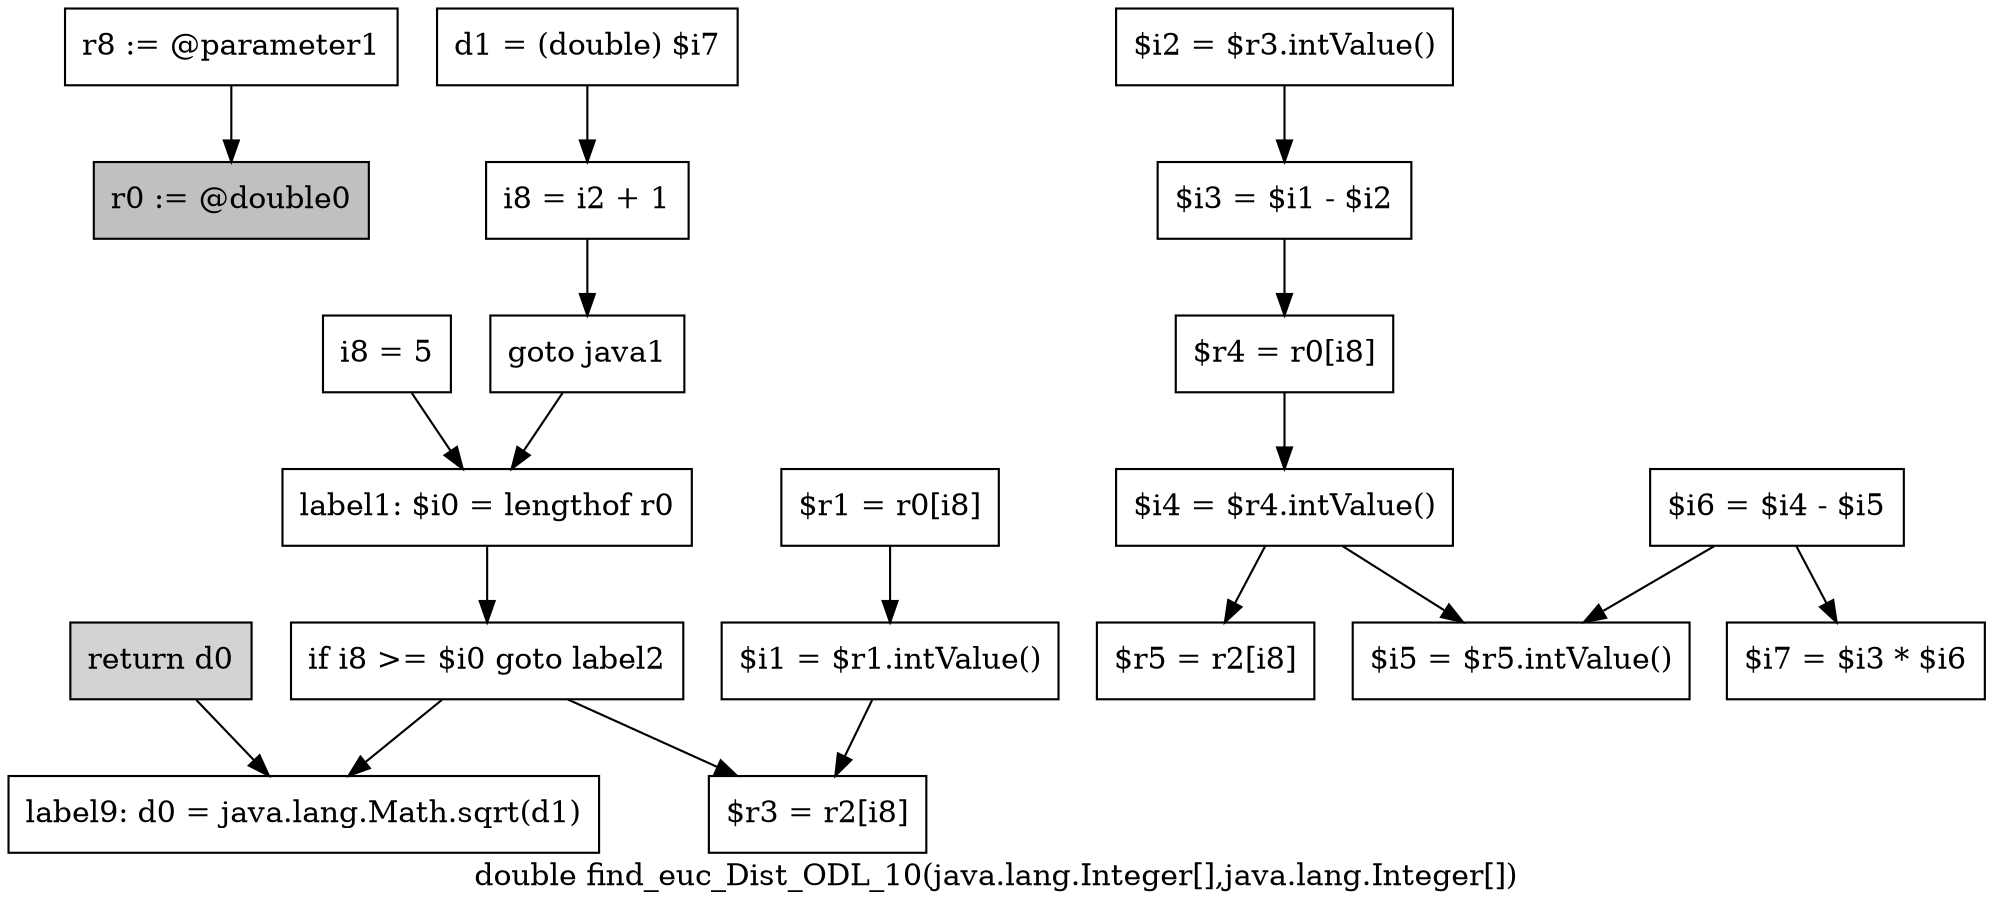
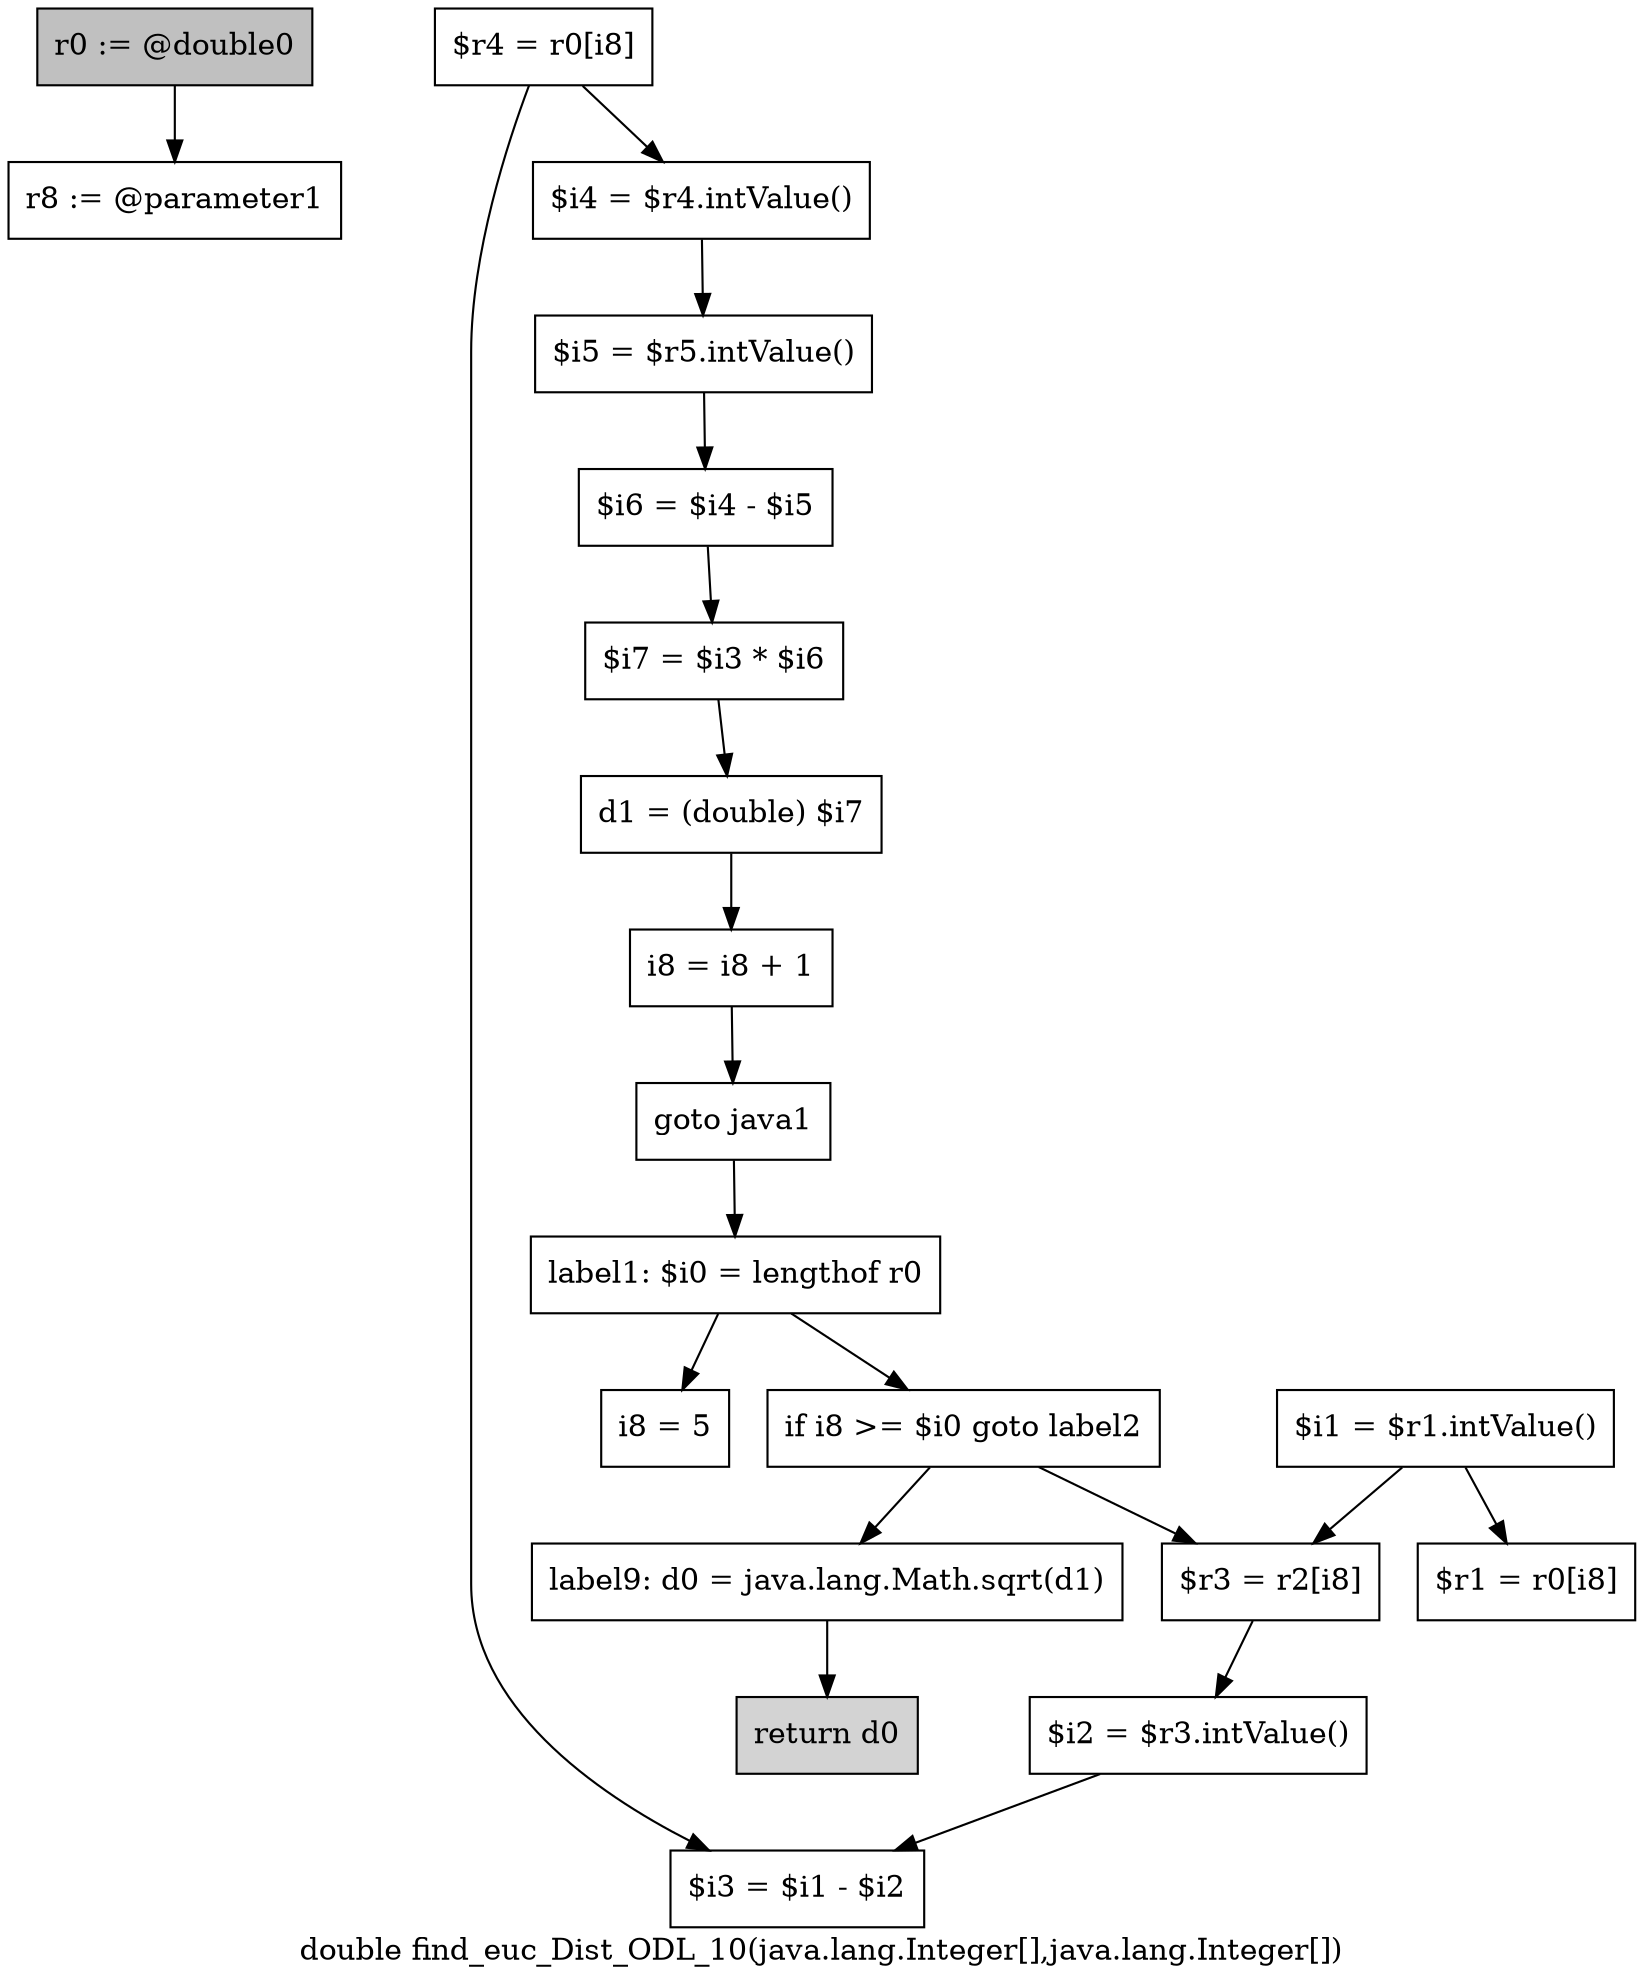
(231, 113) -> (175, 113)
(587, 200) -> (731, 968)
(1284, 267) -> (471, 1008)
(431, 422) -> (705, 1342)
(890, 574) -> (1481, 1496)
(1659, 578) -> (704, 420)
(1206, 661) -> none
none -> (722, 727)
(225, 730) -> (827, 1648)
none -> (1239, 1649)
